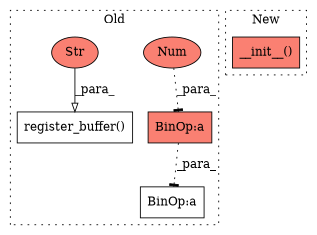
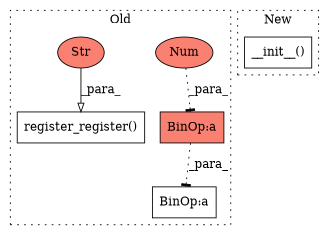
(266, 53) -> (278, 53)
(75, 127) -> (81, 127)
